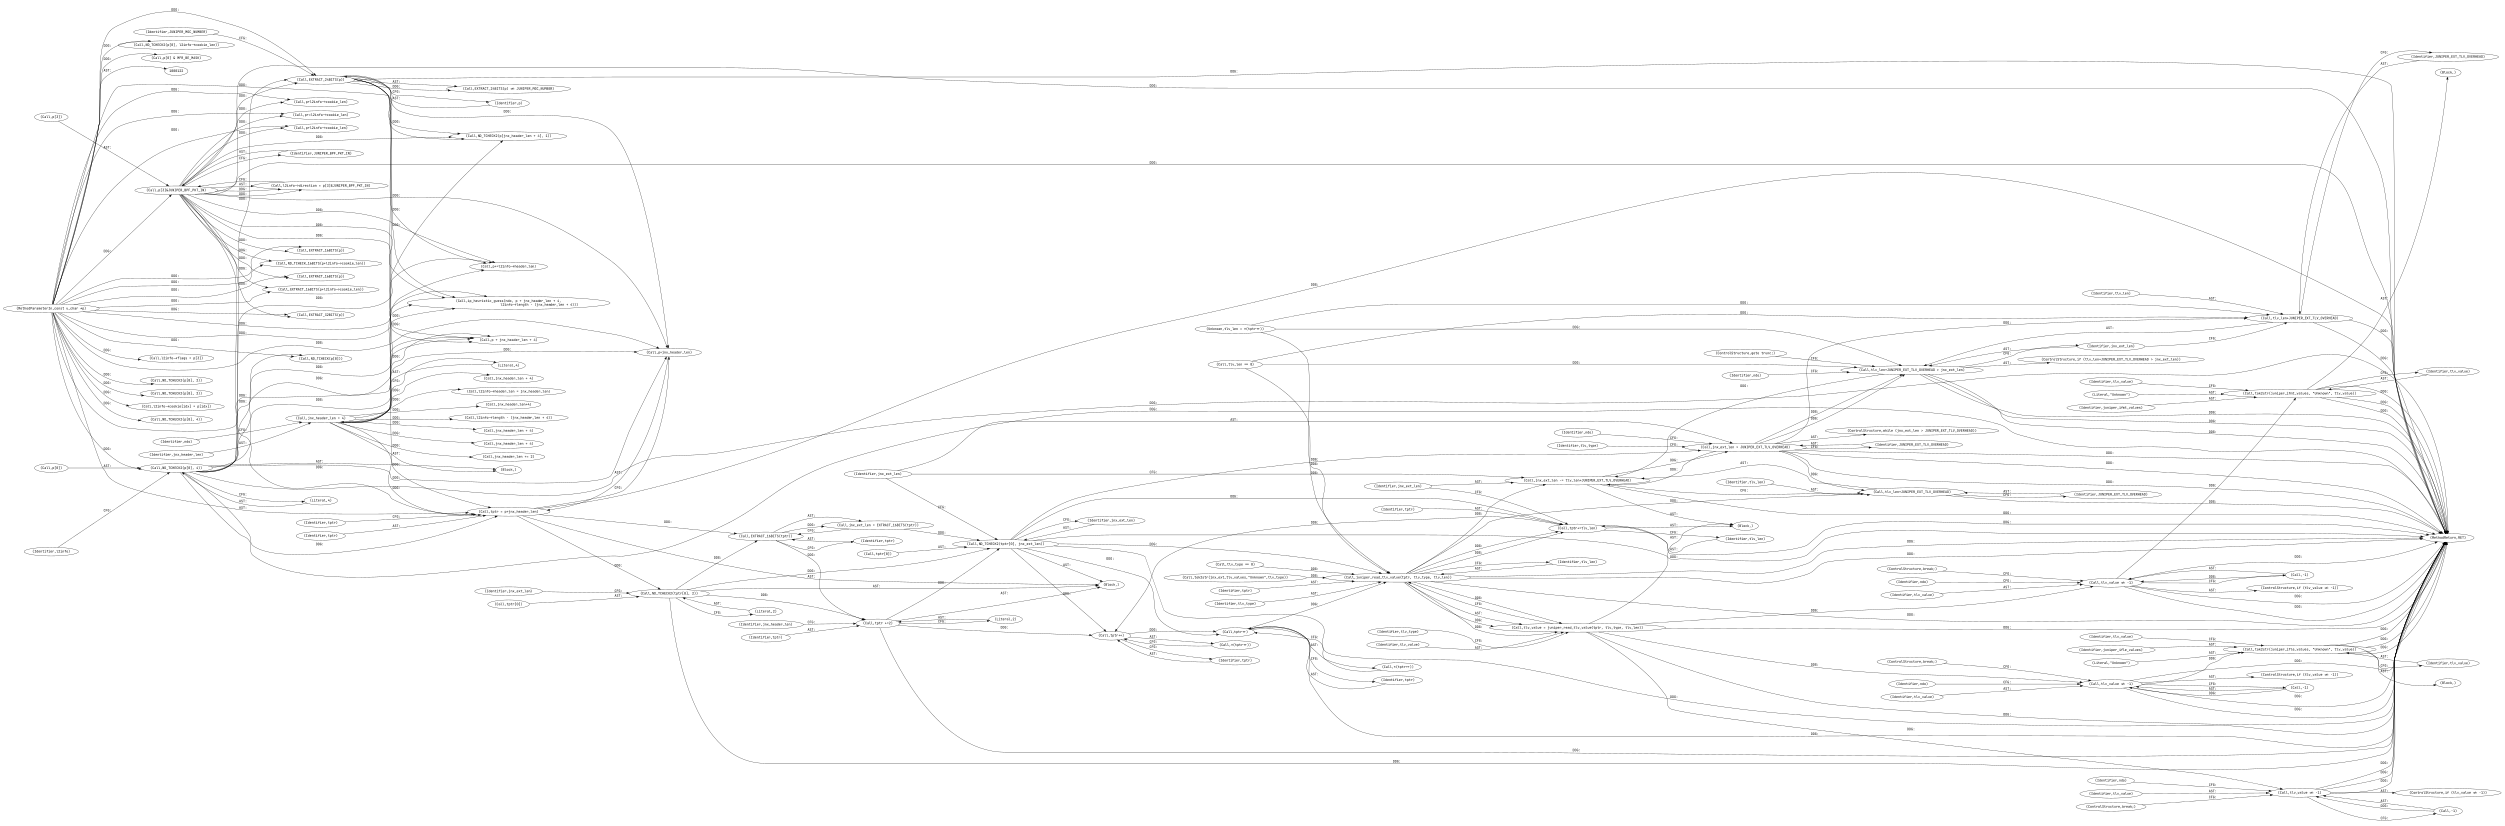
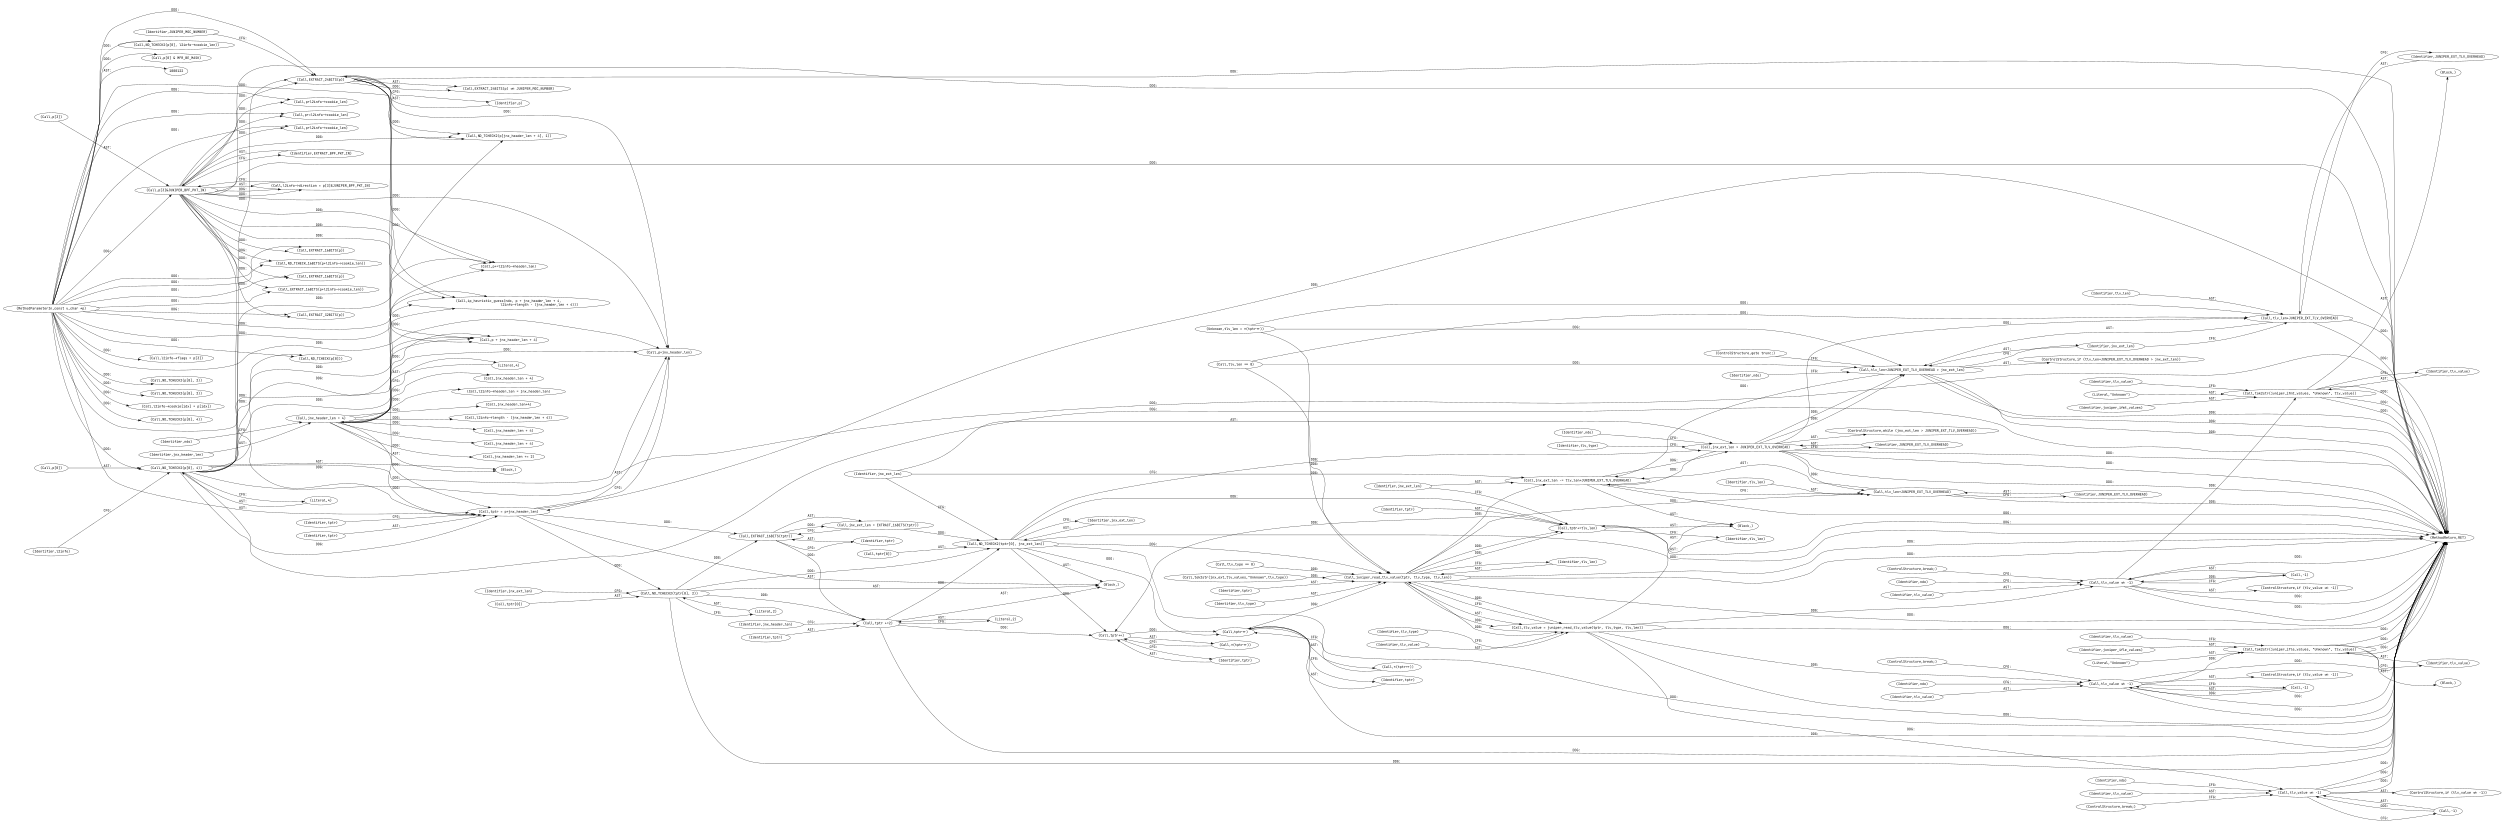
(321, 154) -> (321, 154)
